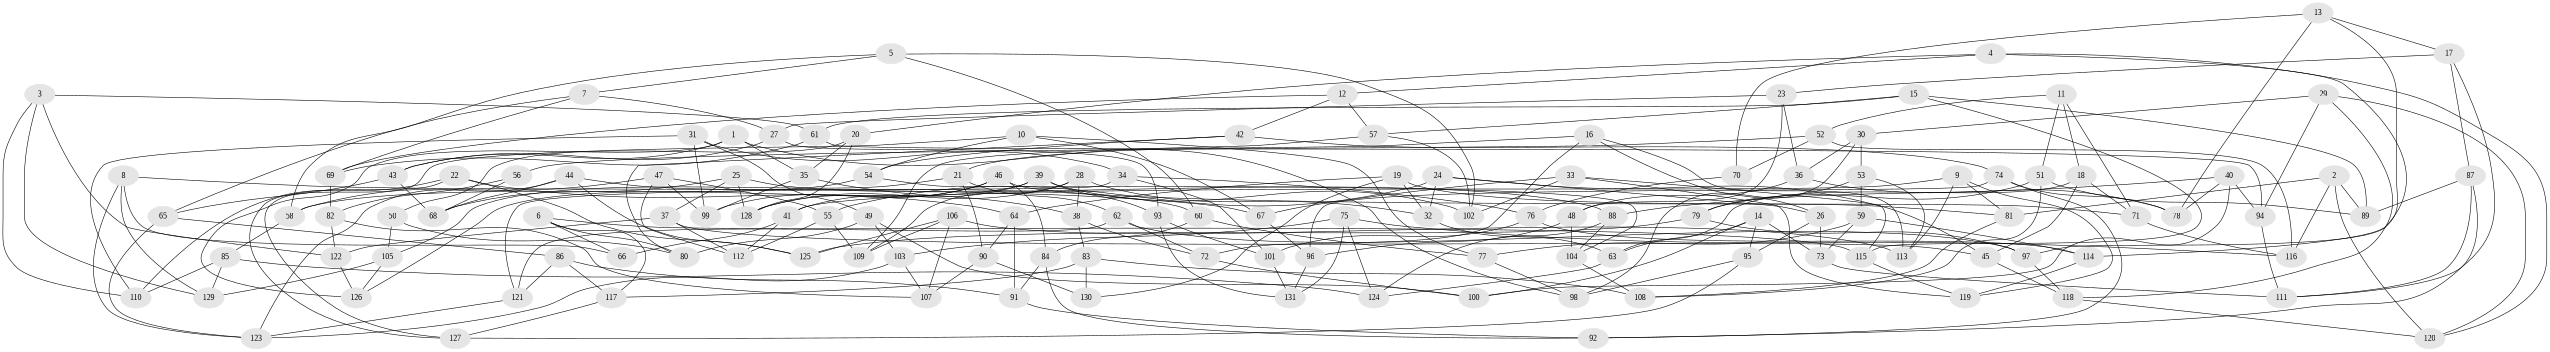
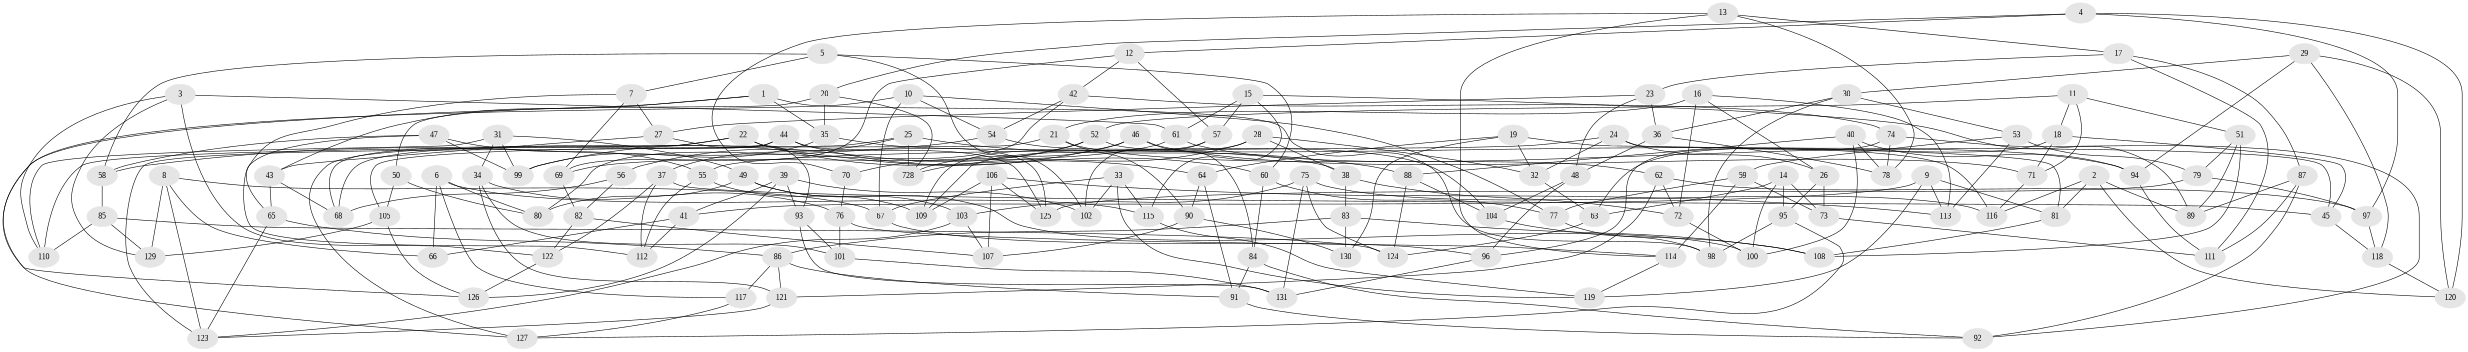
(746, 217) -> (908, 176)
(852, 289) -> (1115, 231)
